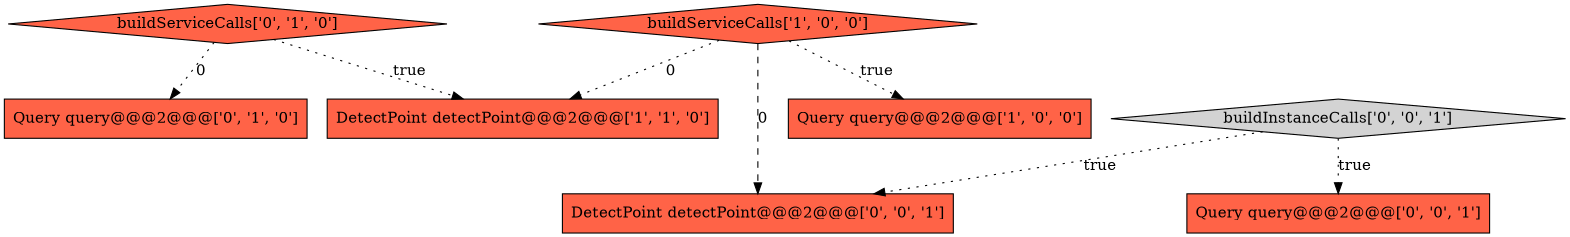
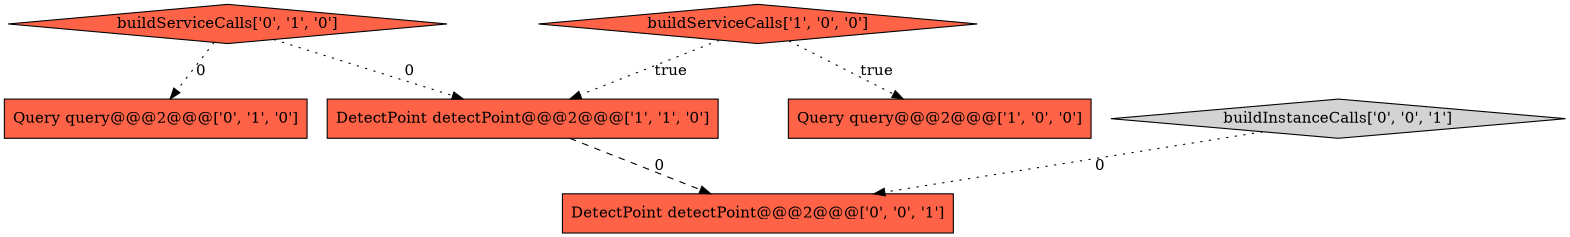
(410, 71) -> (410, 71)
(671, 71) -> (671, 71)
(758, 113) -> (635, 164)
(1100, 166) -> (1100, 166)
(1338, 213) -> none
